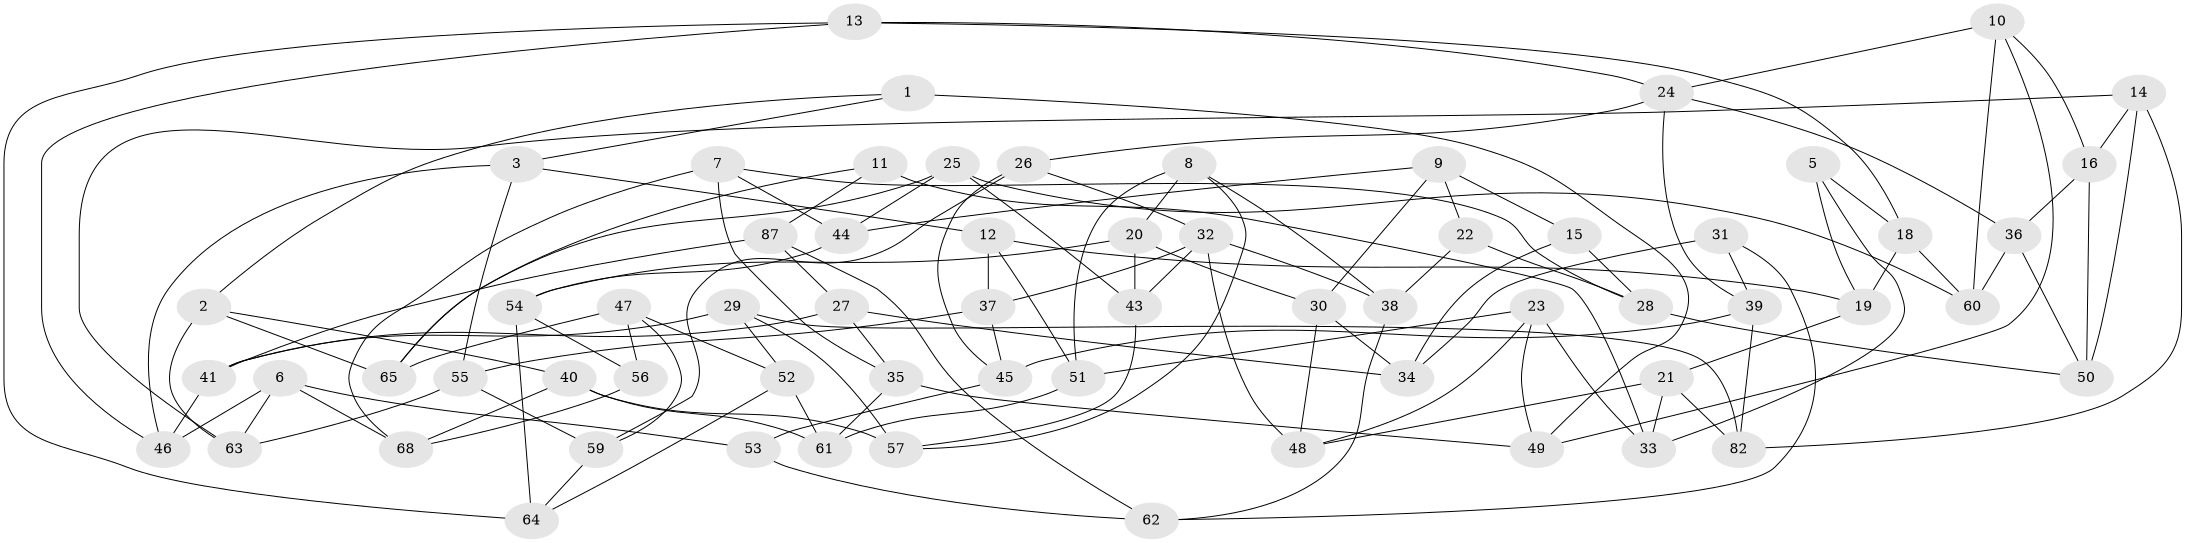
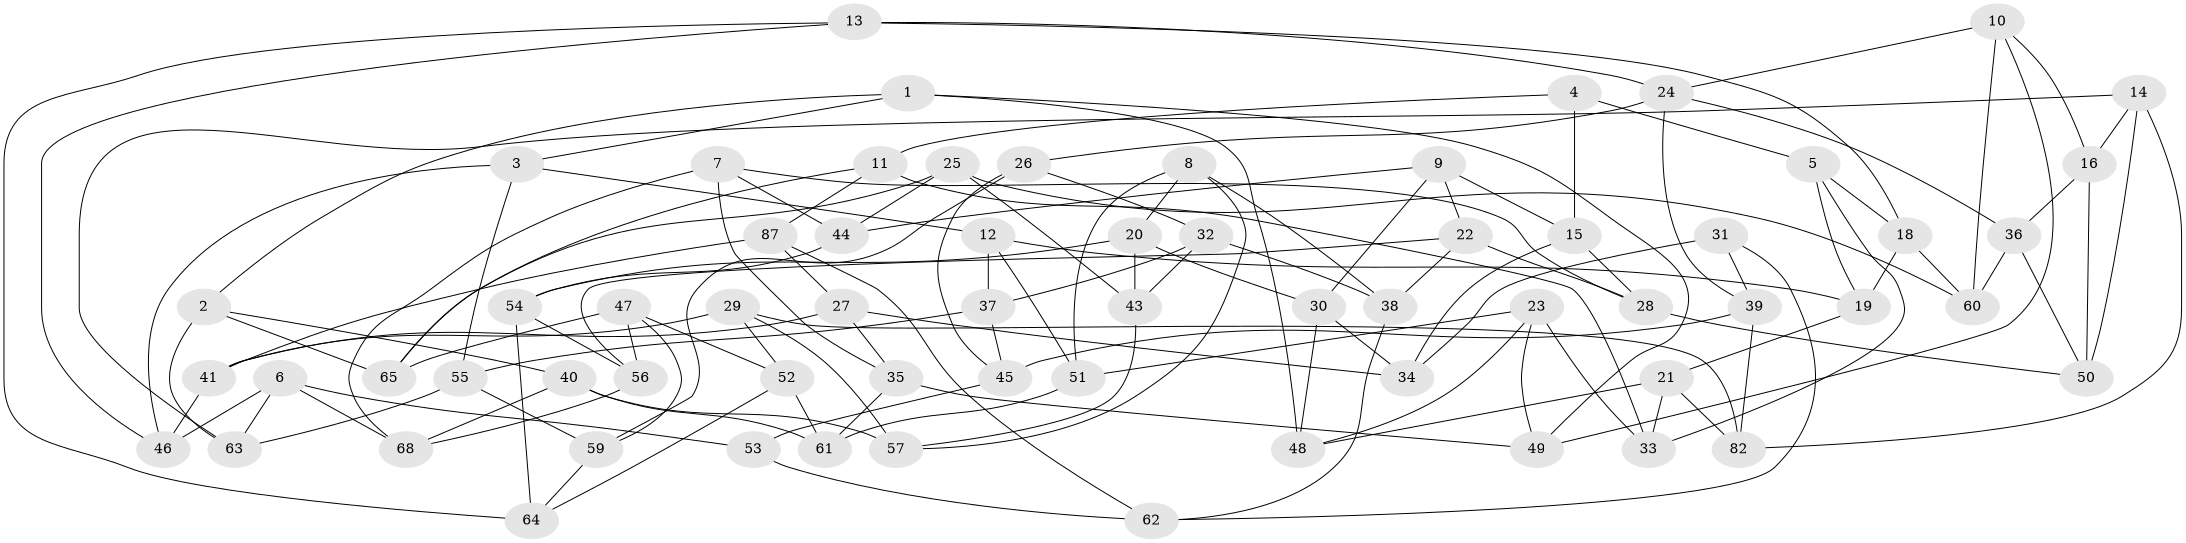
none -> (1575, 93)
none -> (1038, 259)
(1230, 346) -> (1226, 147)
